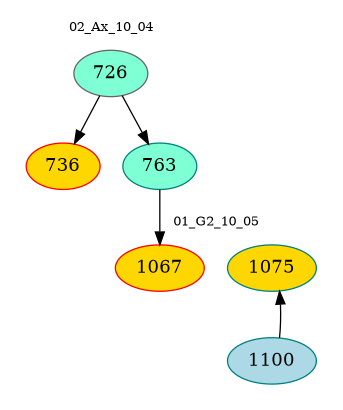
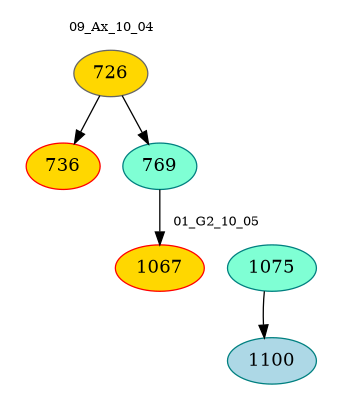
(111, 28) -> (111, 28)
(111, 73) -> (111, 73)
(160, 166) -> (160, 166)
(272, 268) -> (272, 268)
(281, 321) -> (263, 308)
